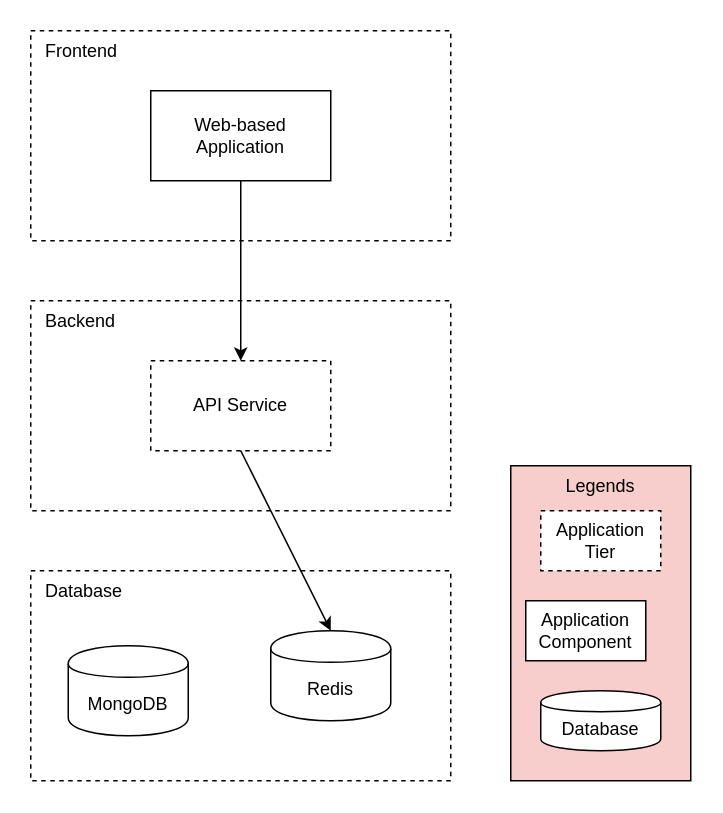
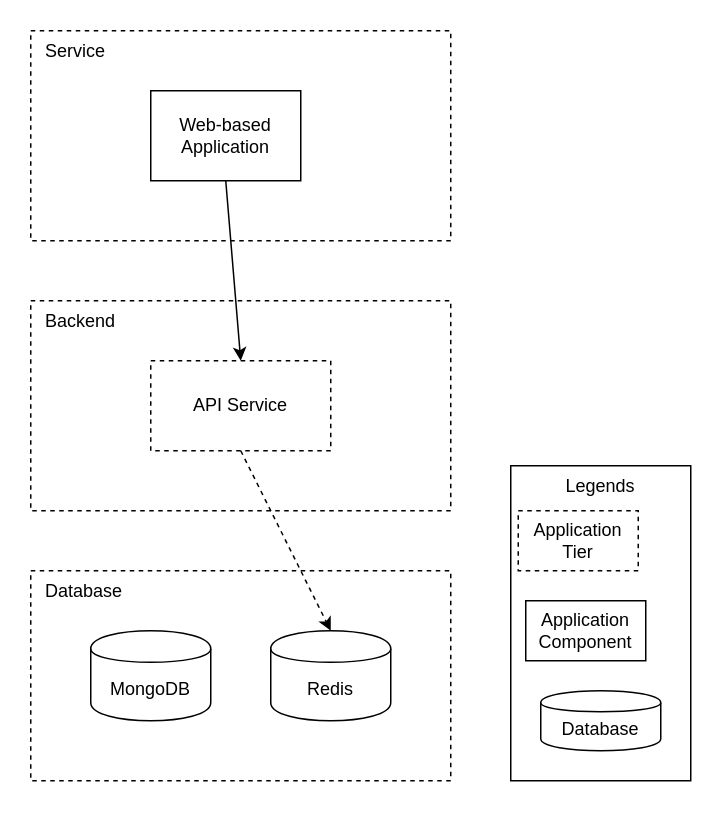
(86, 52) -> (79, 52)
(241, 136) -> (226, 136)
(601, 487) -> (601, 487)
(284, 537) -> (284, 537)
(601, 541) -> (578, 541)
(128, 691) -> (151, 676)
